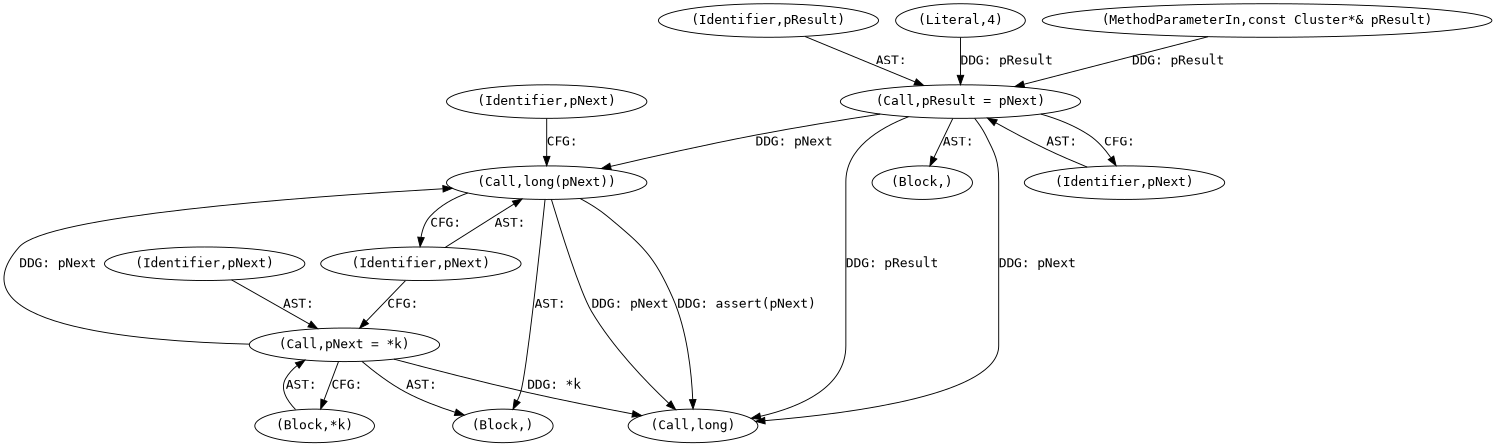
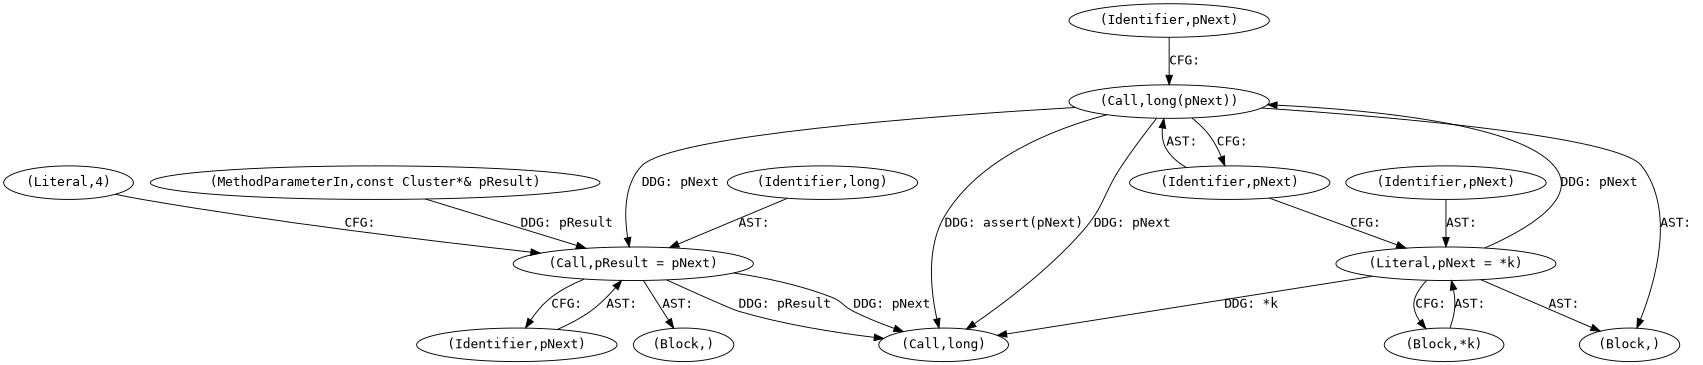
(769, 21) -> (822, 183)
(1007, 61) -> (364, 223)
(745, 137) -> (819, 128)
(344, 345) -> (1446, 264)
